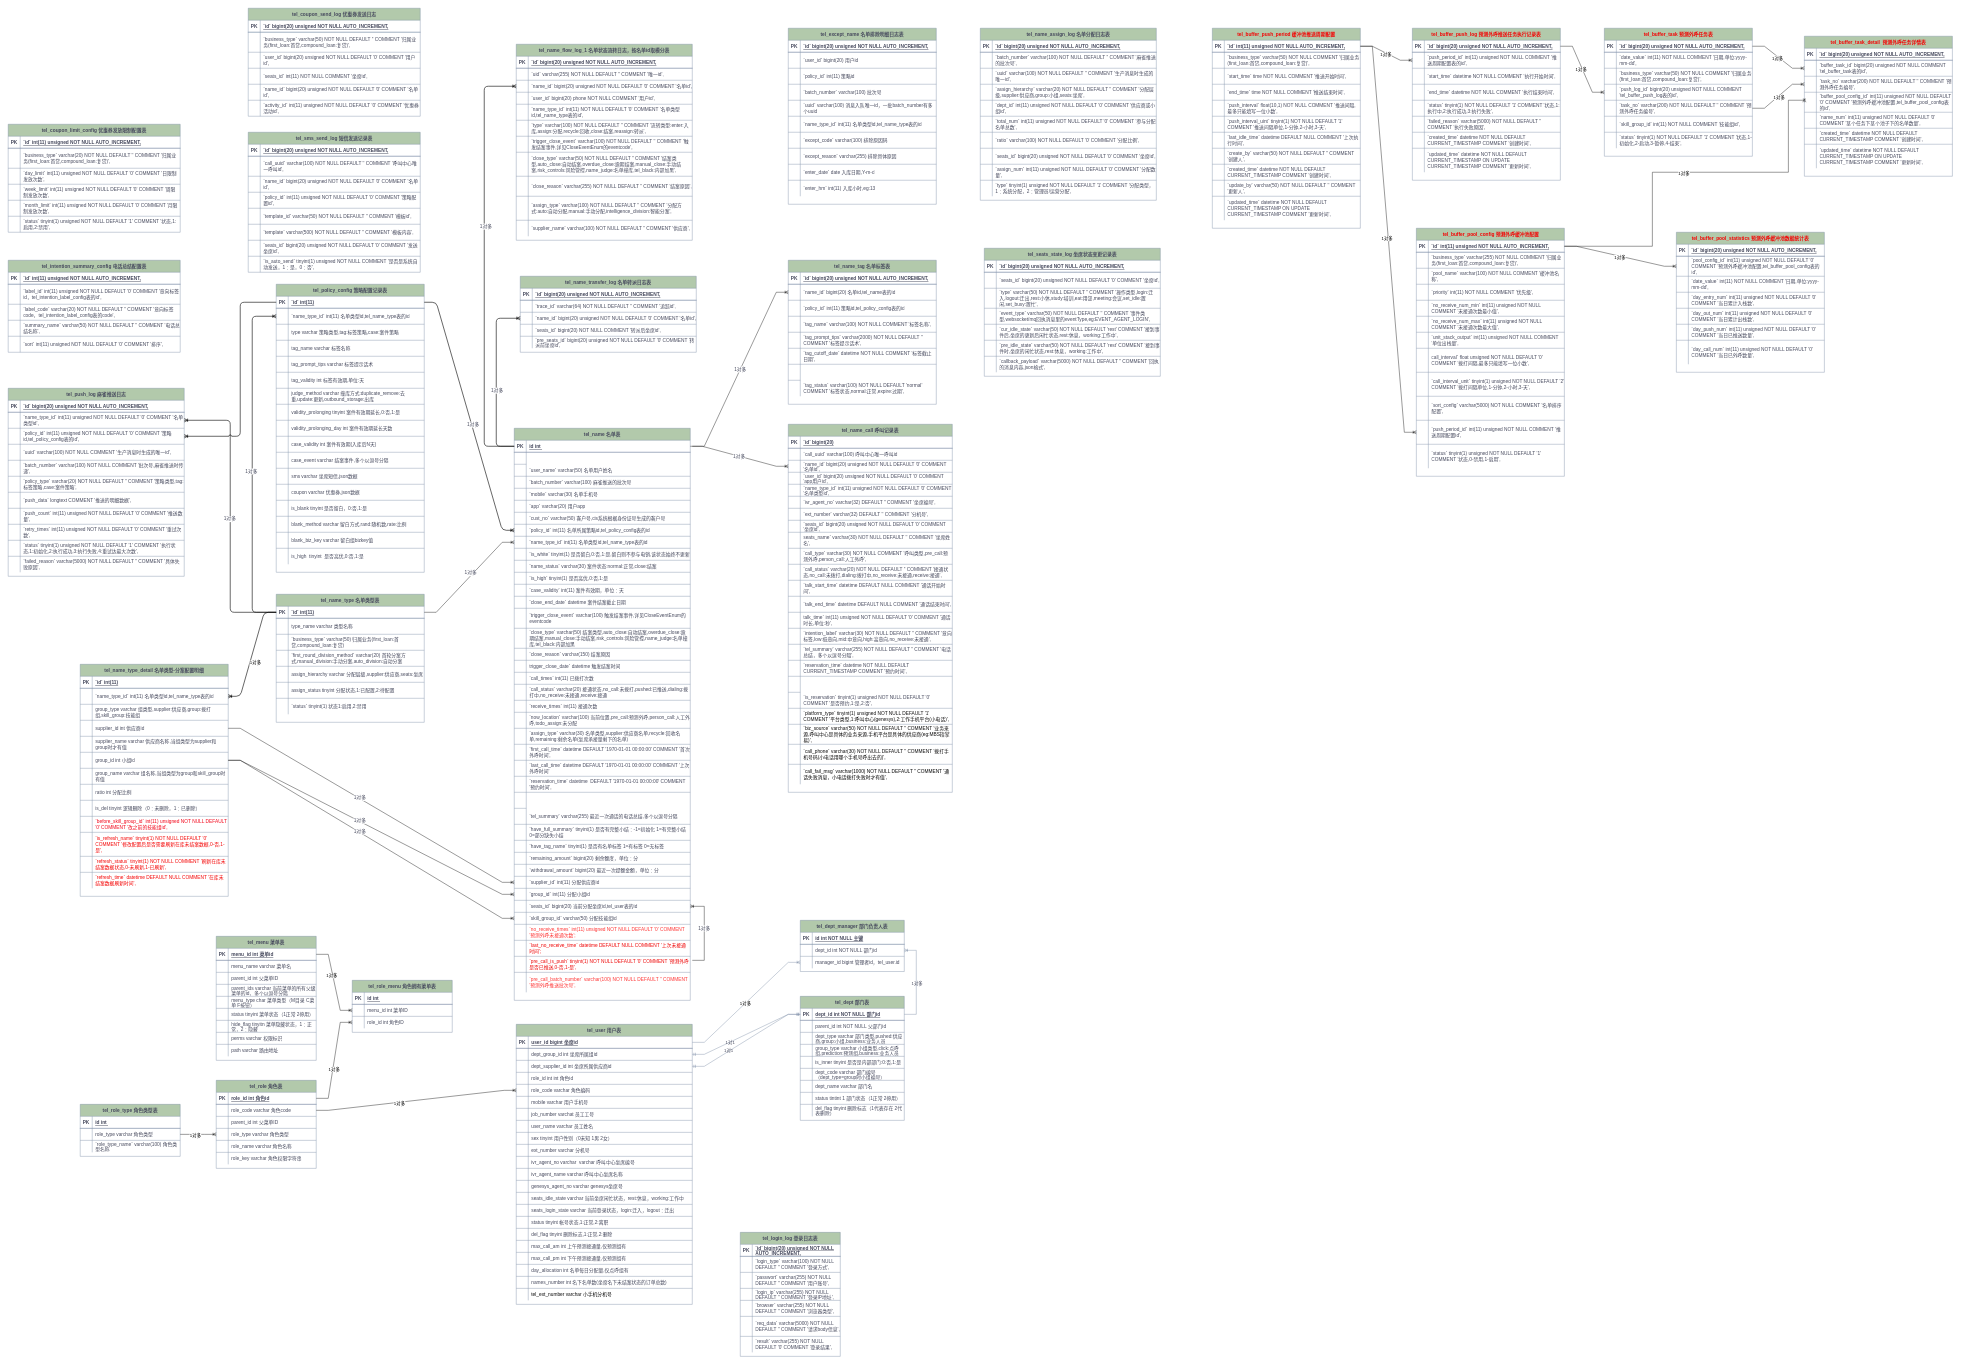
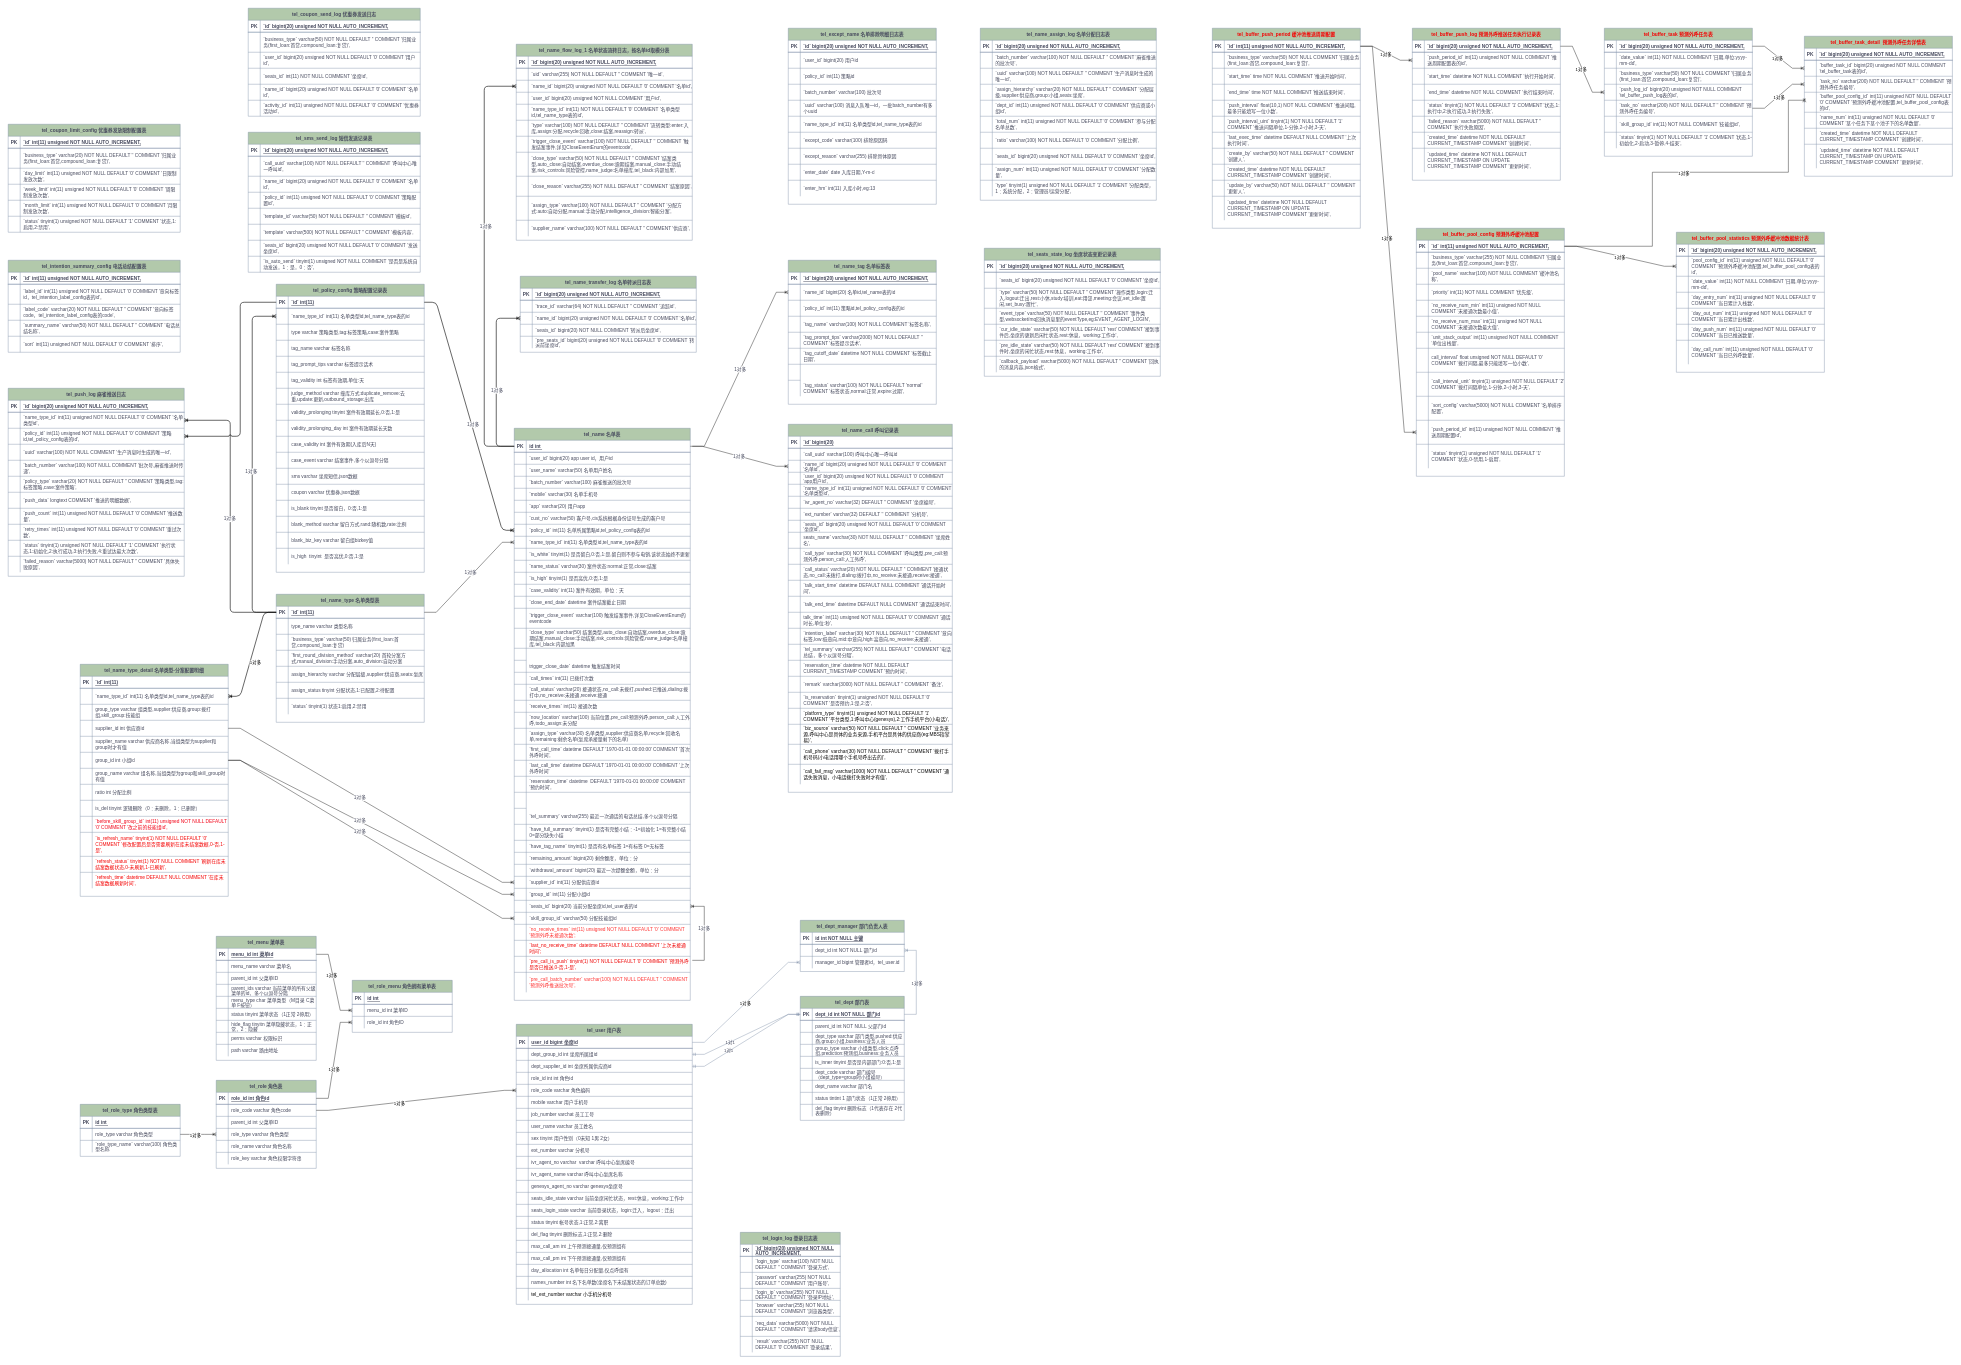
(594, 98) -> (597, 98)
(1294, 140) -> (1294, 140)
none -> (608, 458)
(608, 654) -> none
none -> (876, 684)
